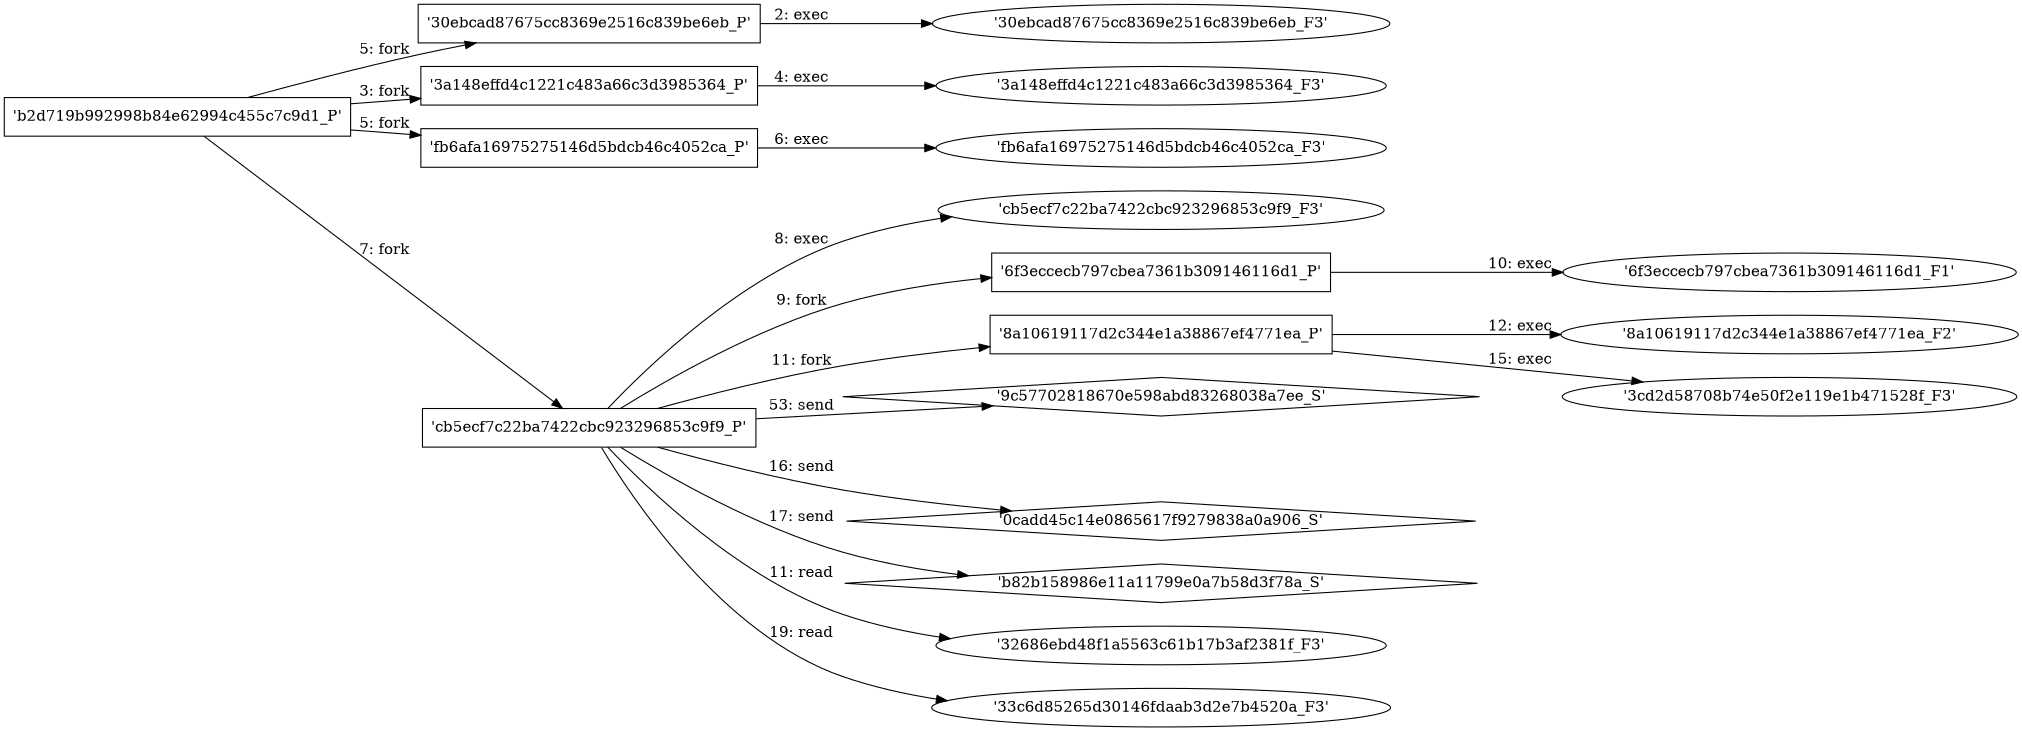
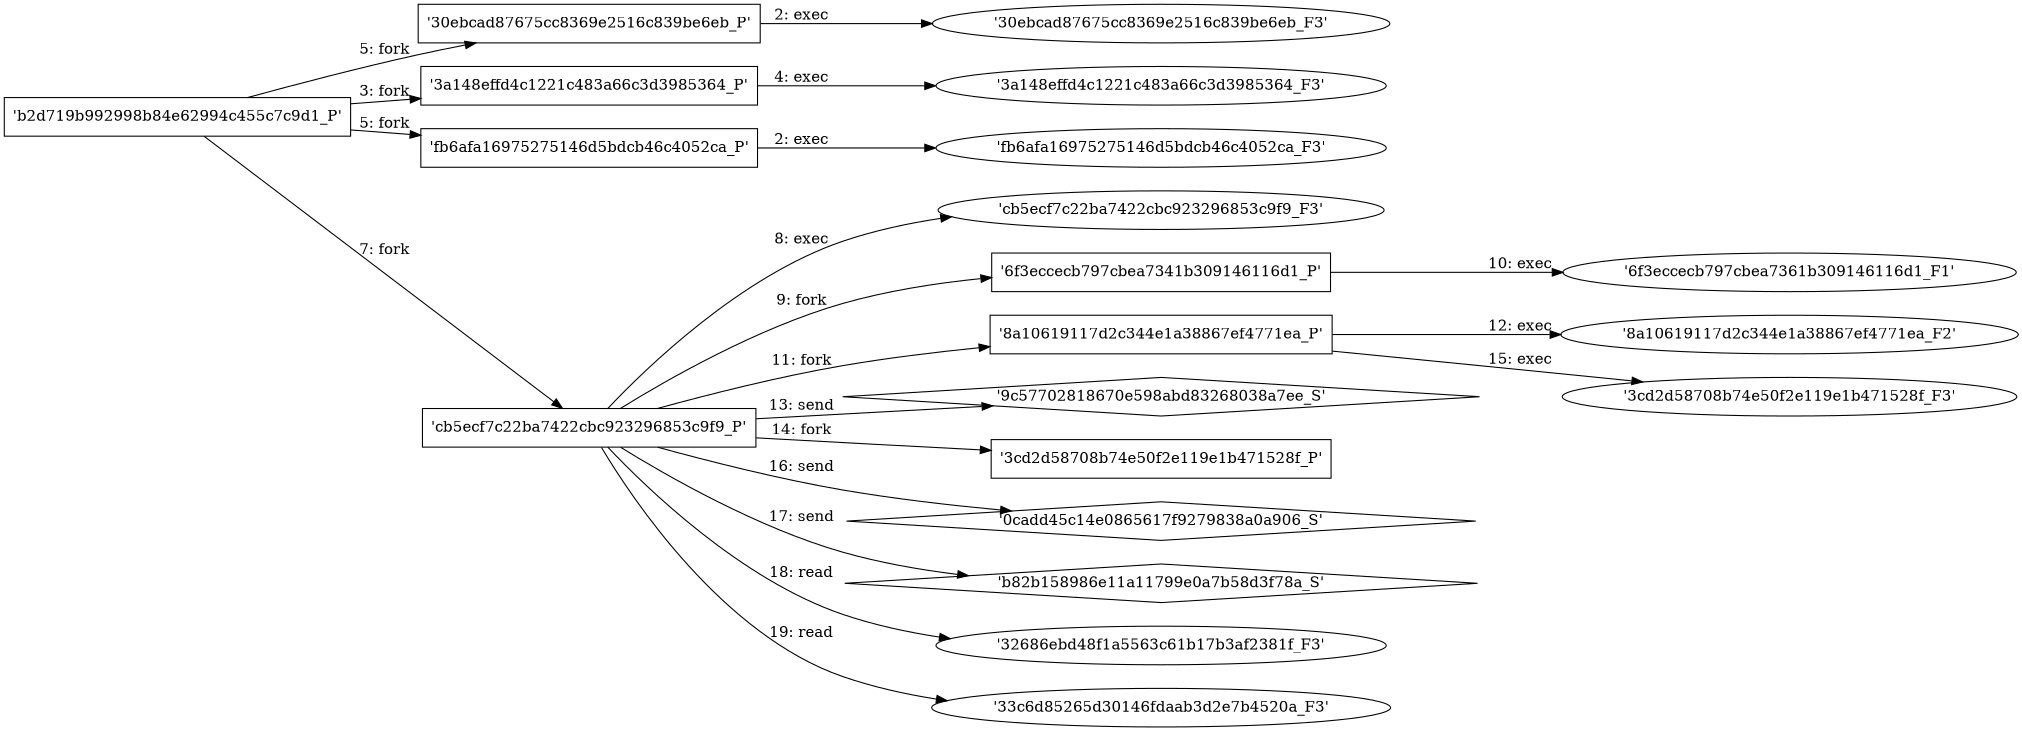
(801, 140) -> (801, 140)
(1161, 272) -> (1161, 272)
(801, 406) -> (801, 406)
none -> (1161, 459)
(801, 573) -> (801, 573)
